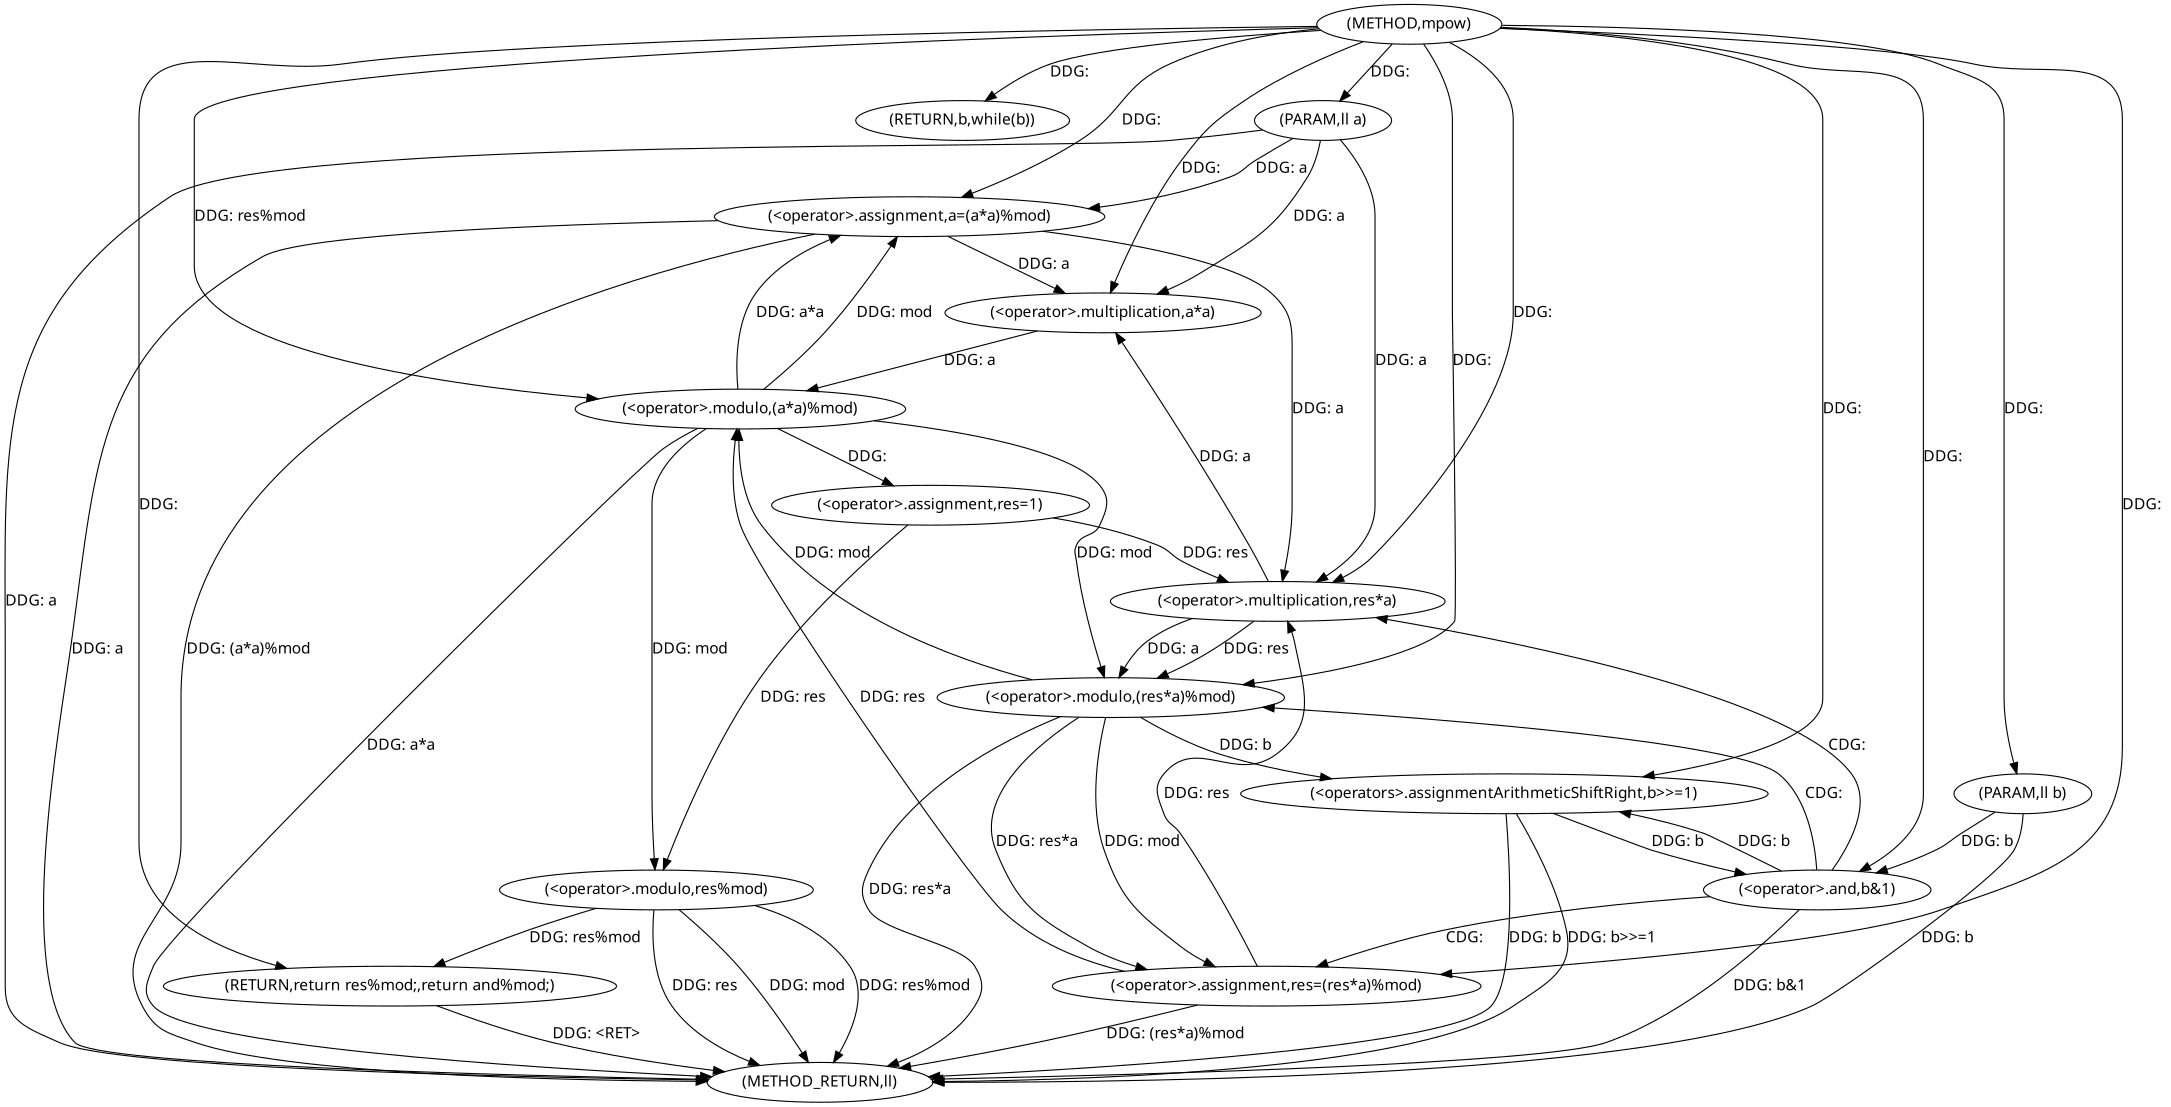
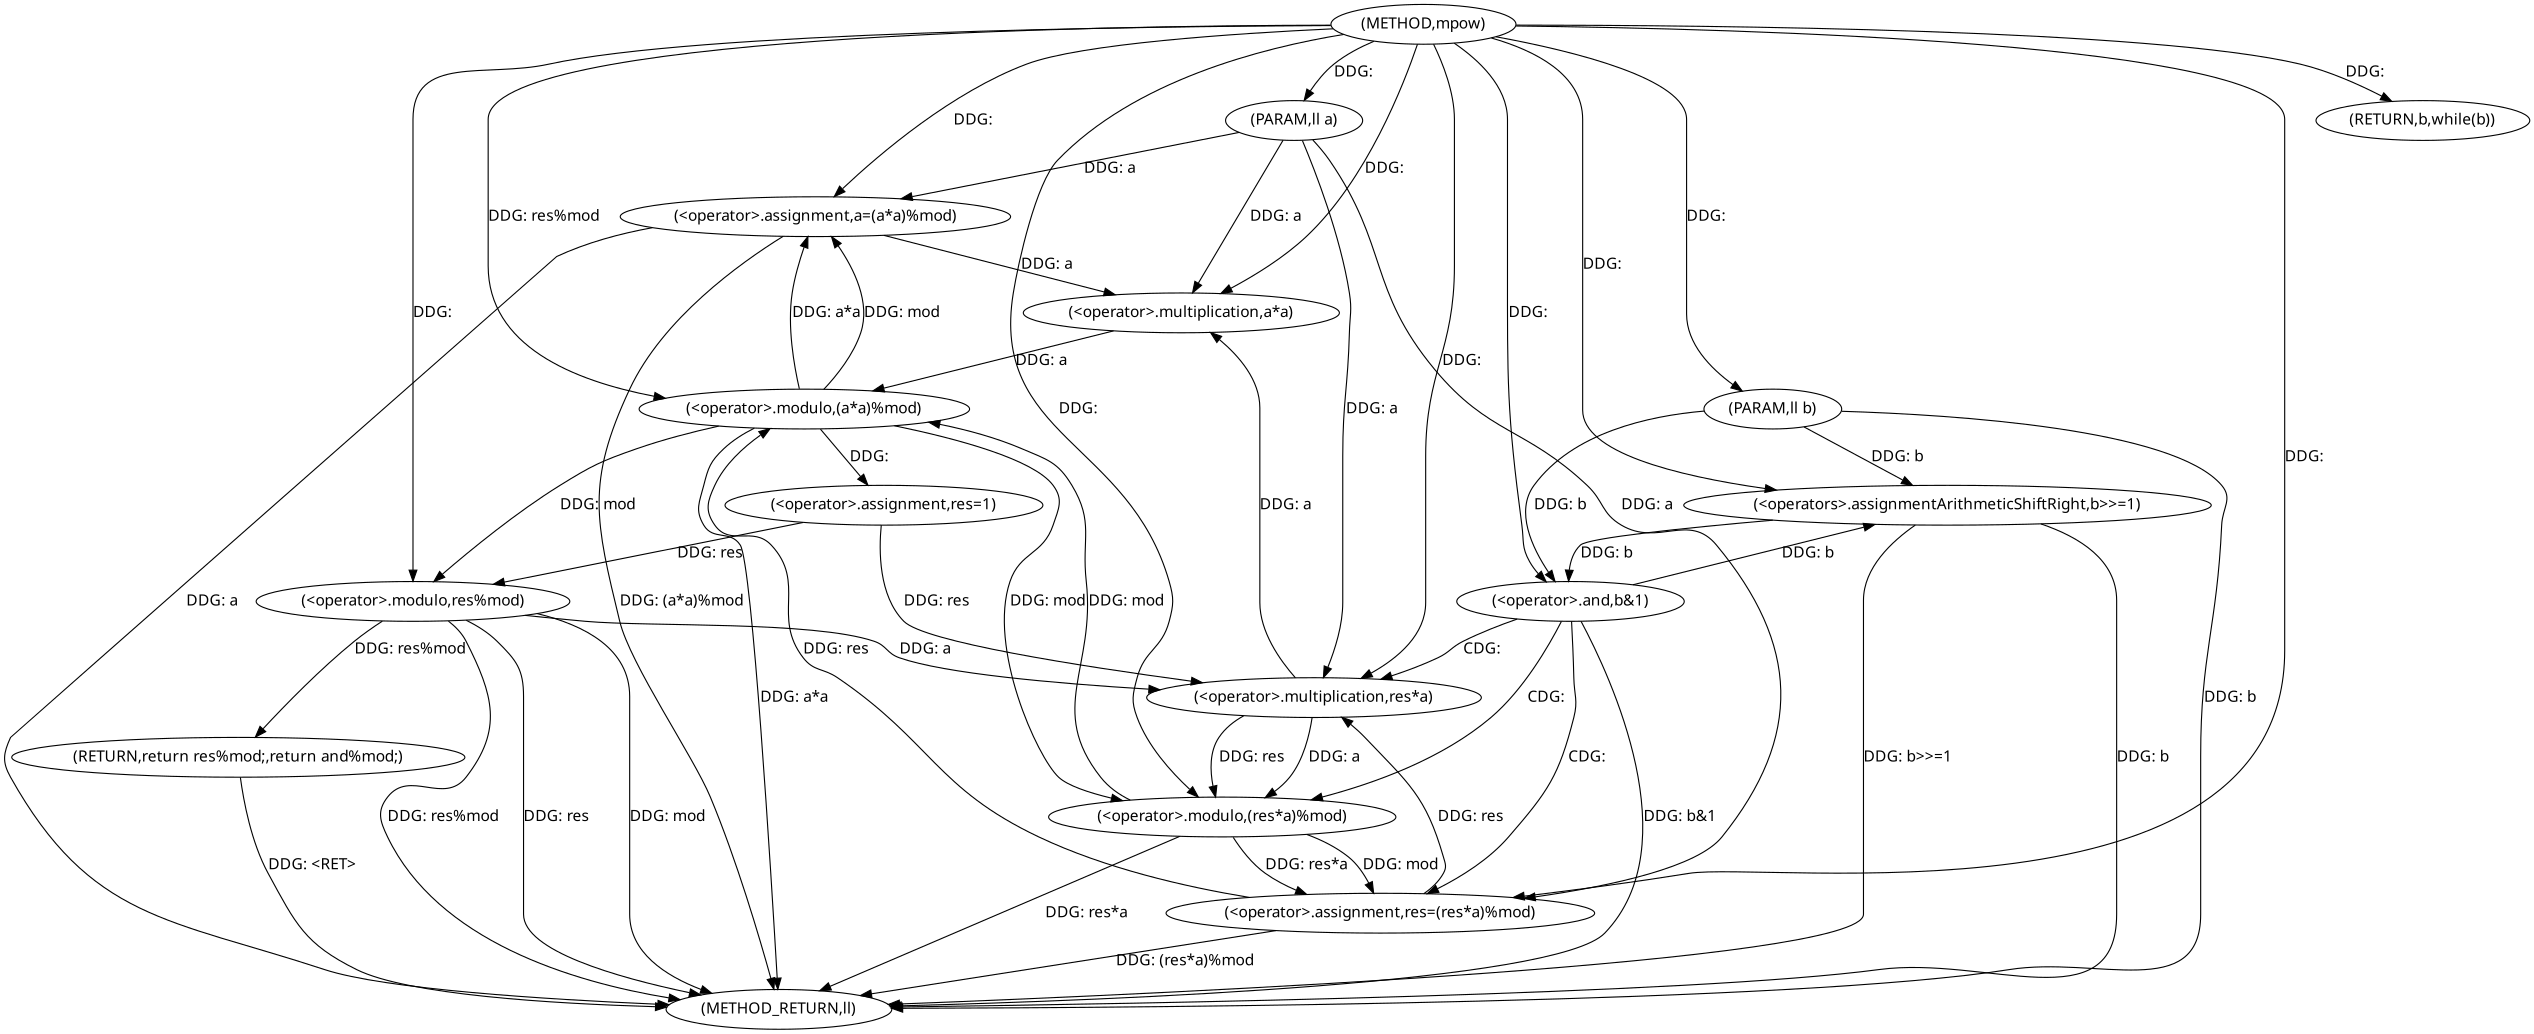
(251, 64) -> (632, 52)
(1285, 310) -> (841, 634)
(24, 377) -> (1705, 535)
(1223, 755) -> (1853, 453)
